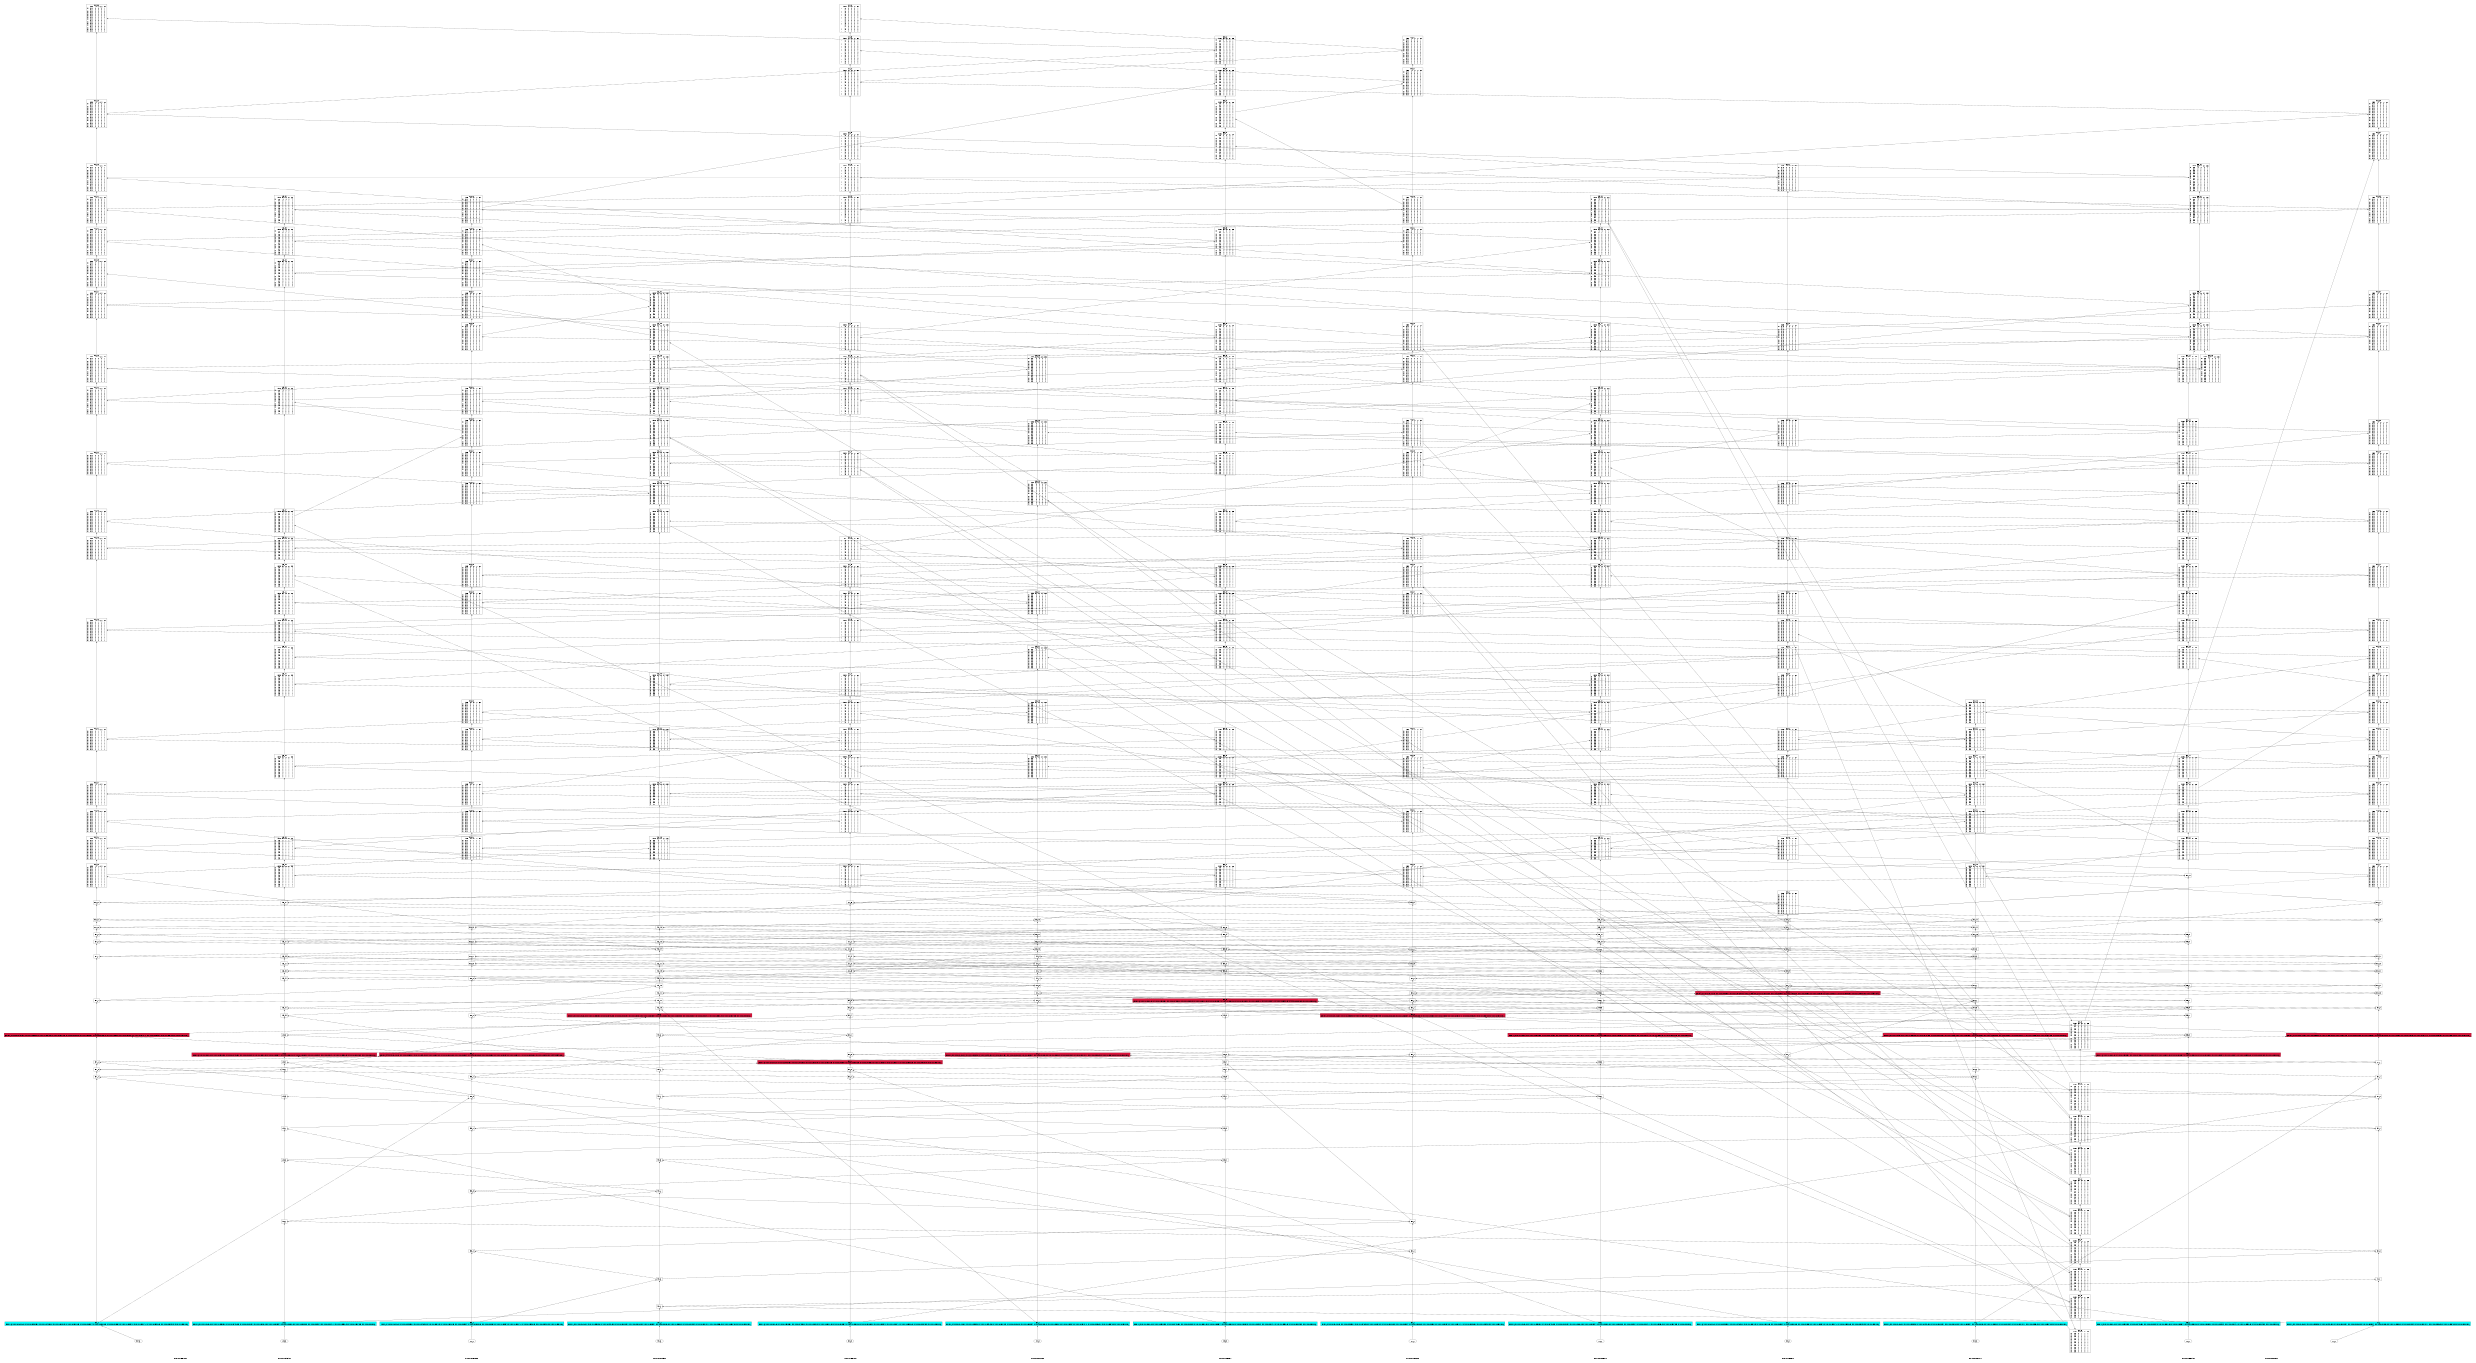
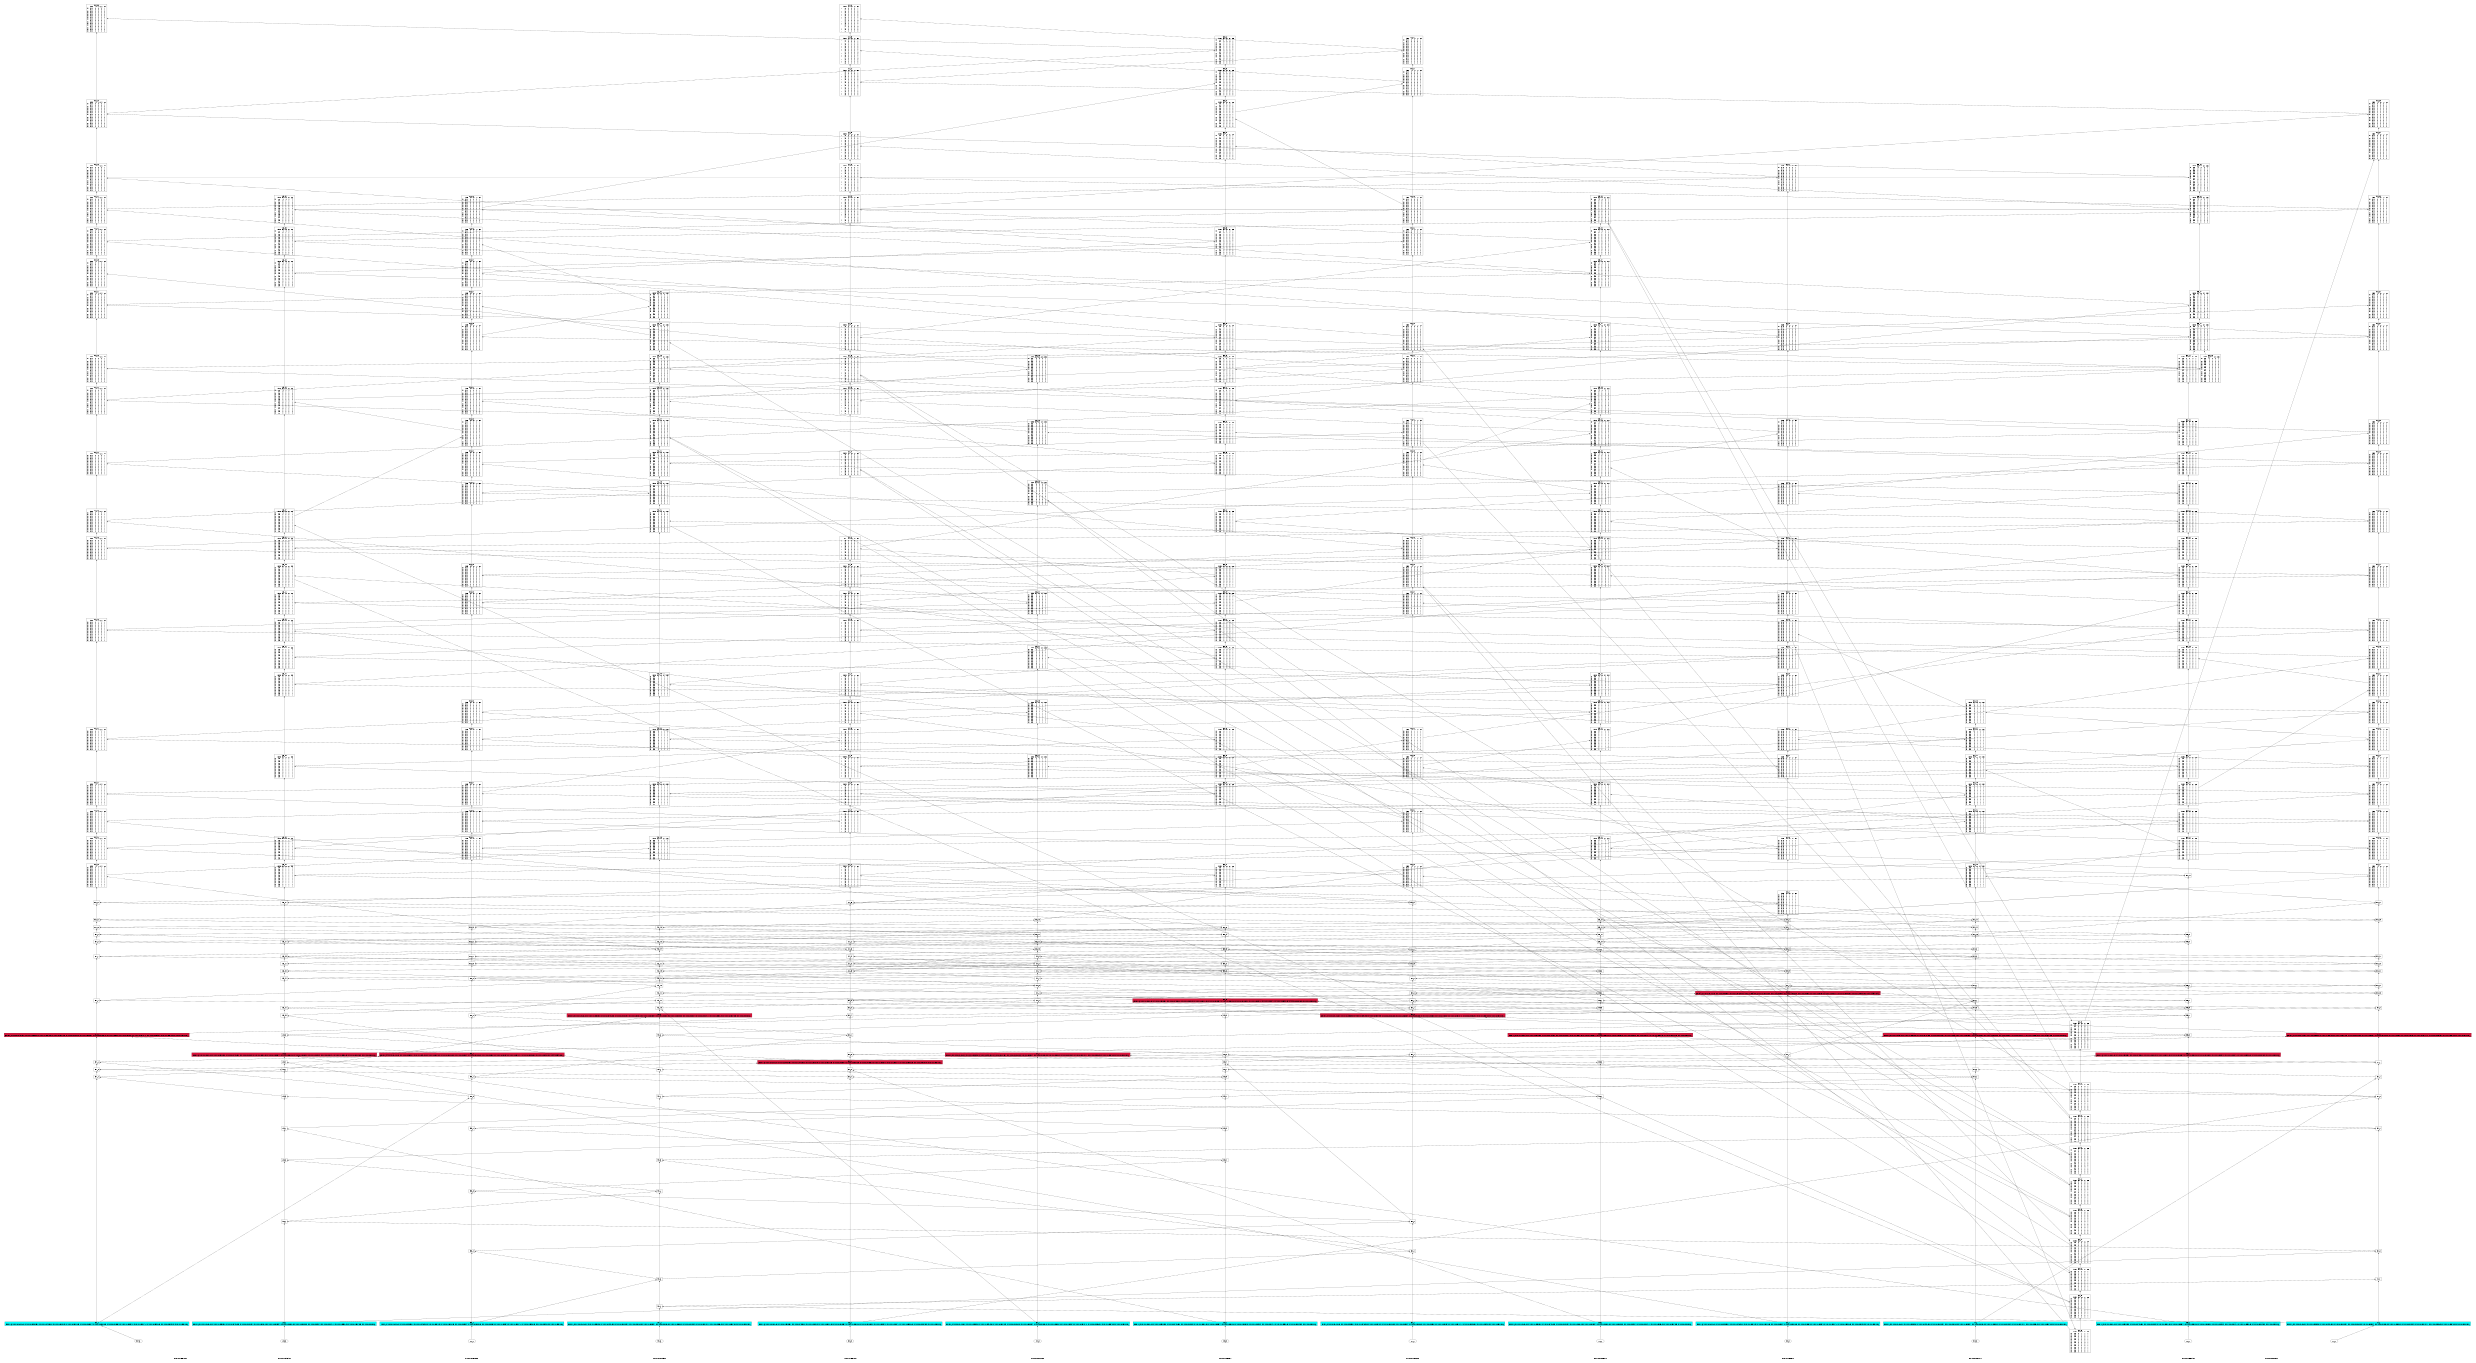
(2381, 757) -> (2381, 757)
